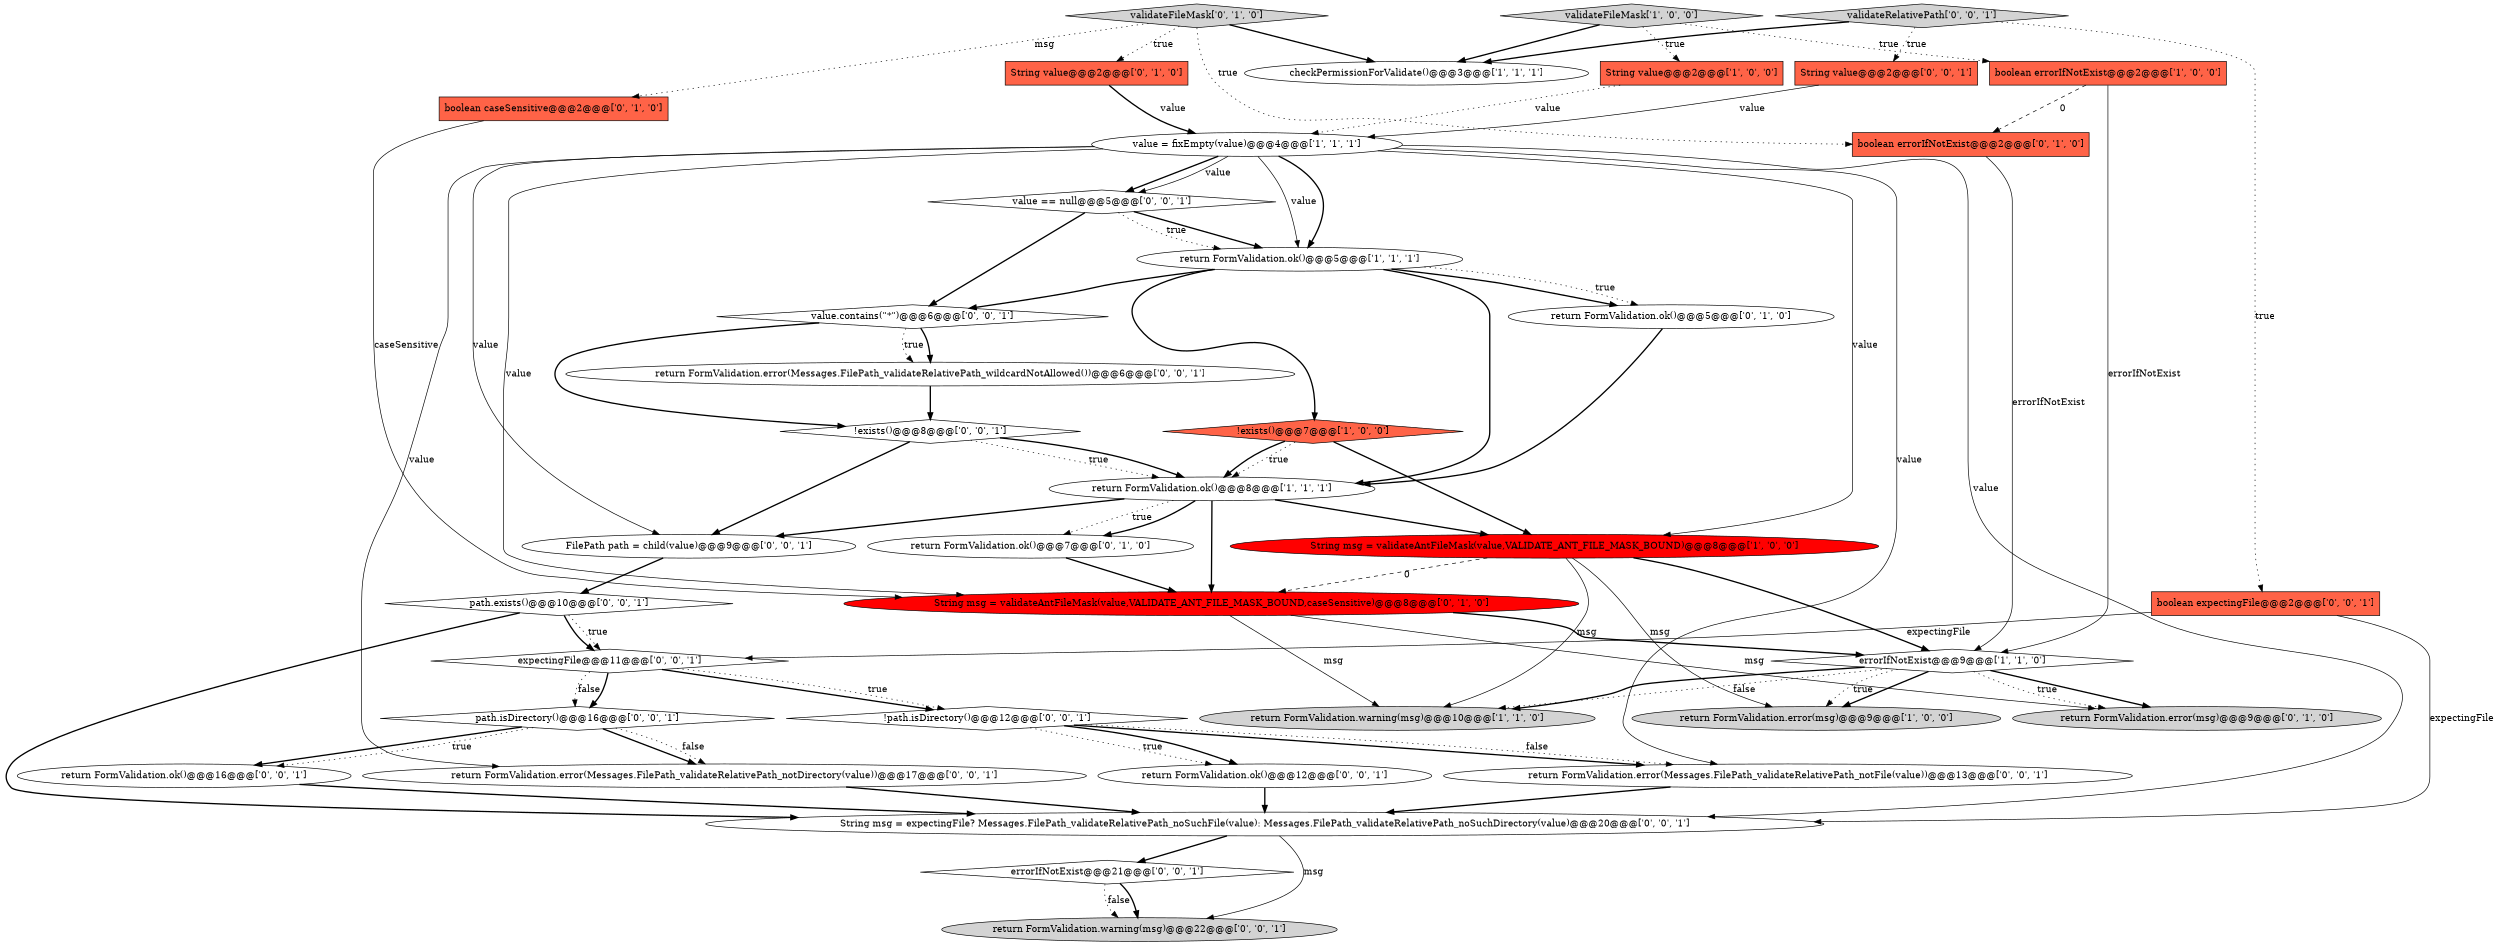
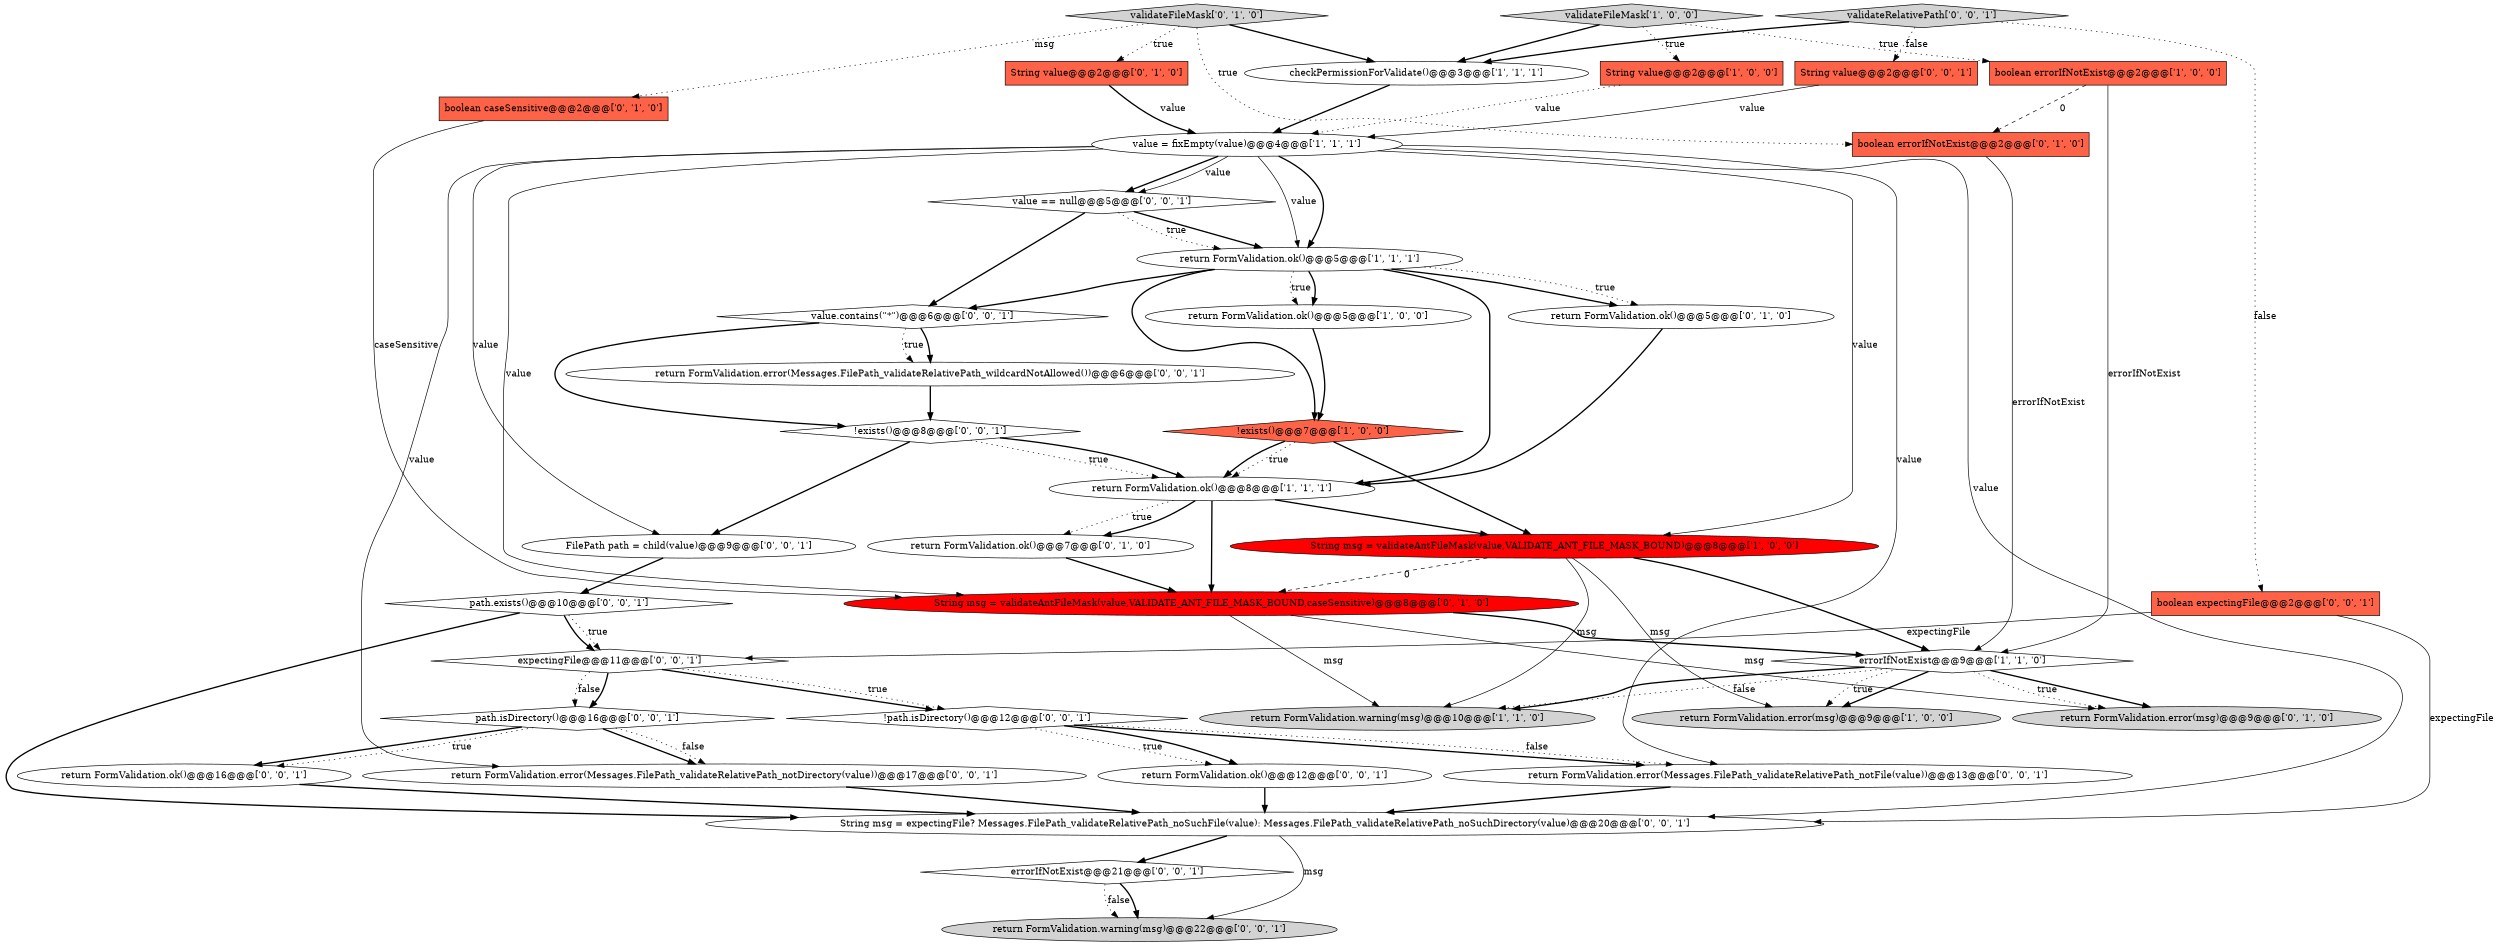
(1917, 45) -> (1917, 45)
none -> (1335, 108)
none -> (1308, 317)
(2265, 317) -> (2265, 317)
(954, 517) -> none
